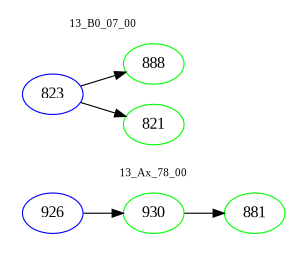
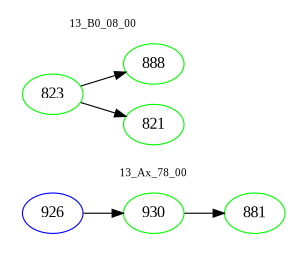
(103, 24) -> (103, 24)
(53, 94) -> (53, 94)
